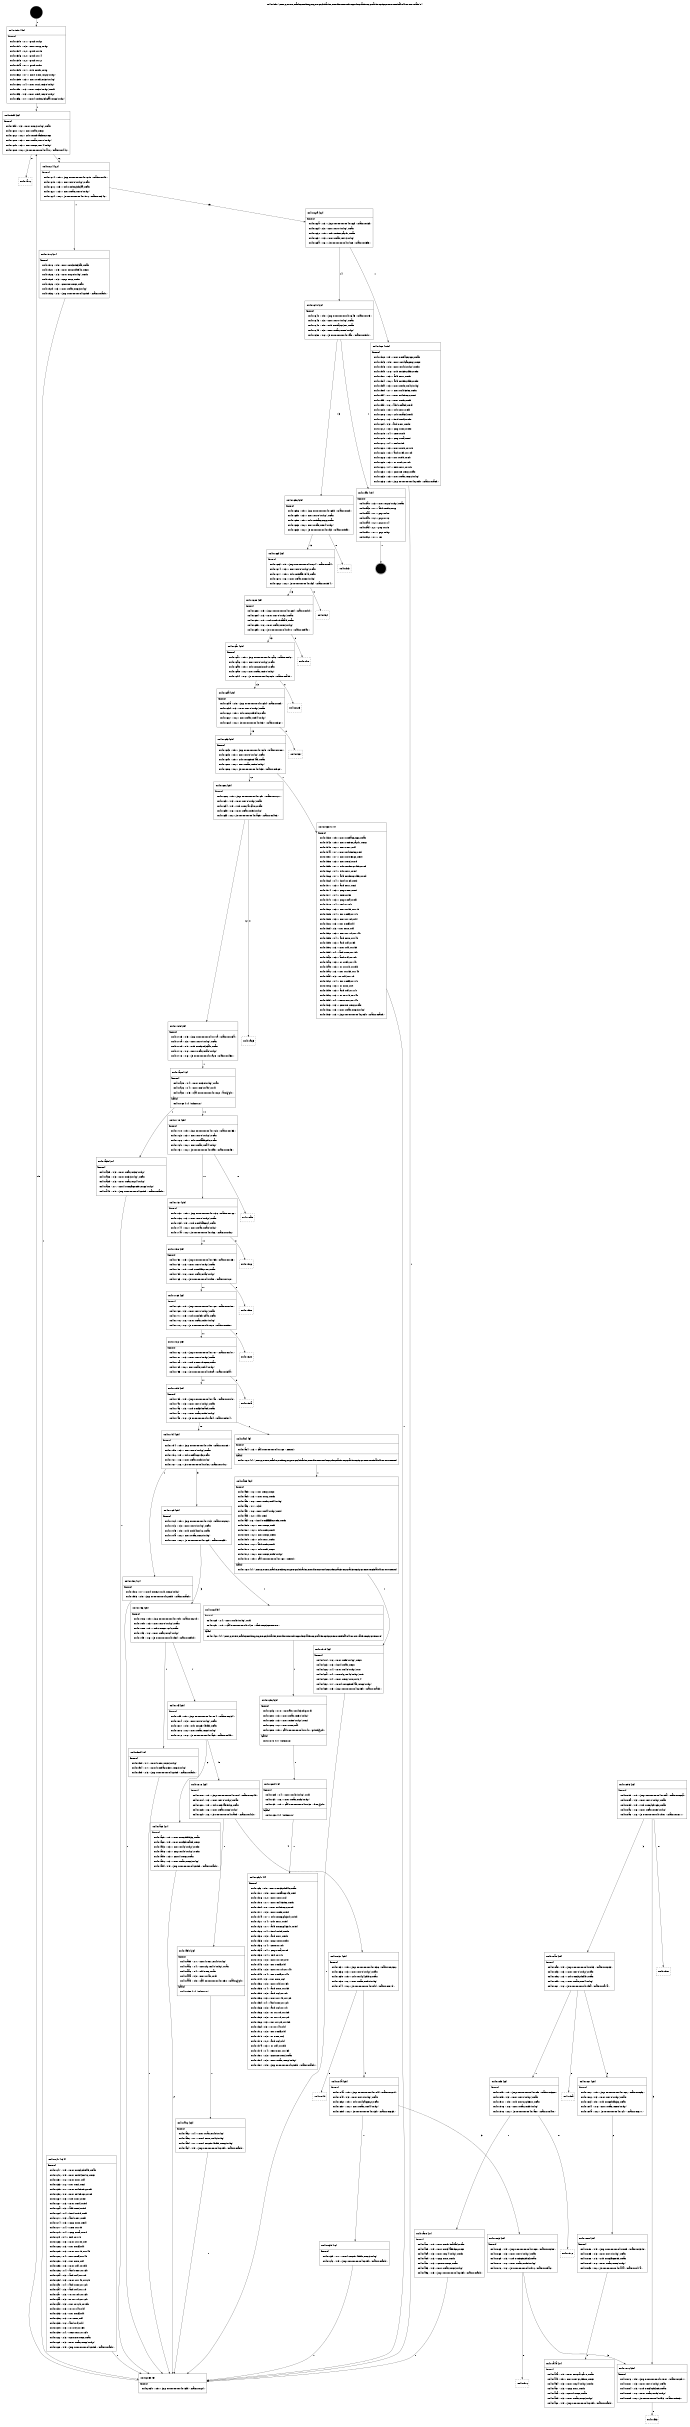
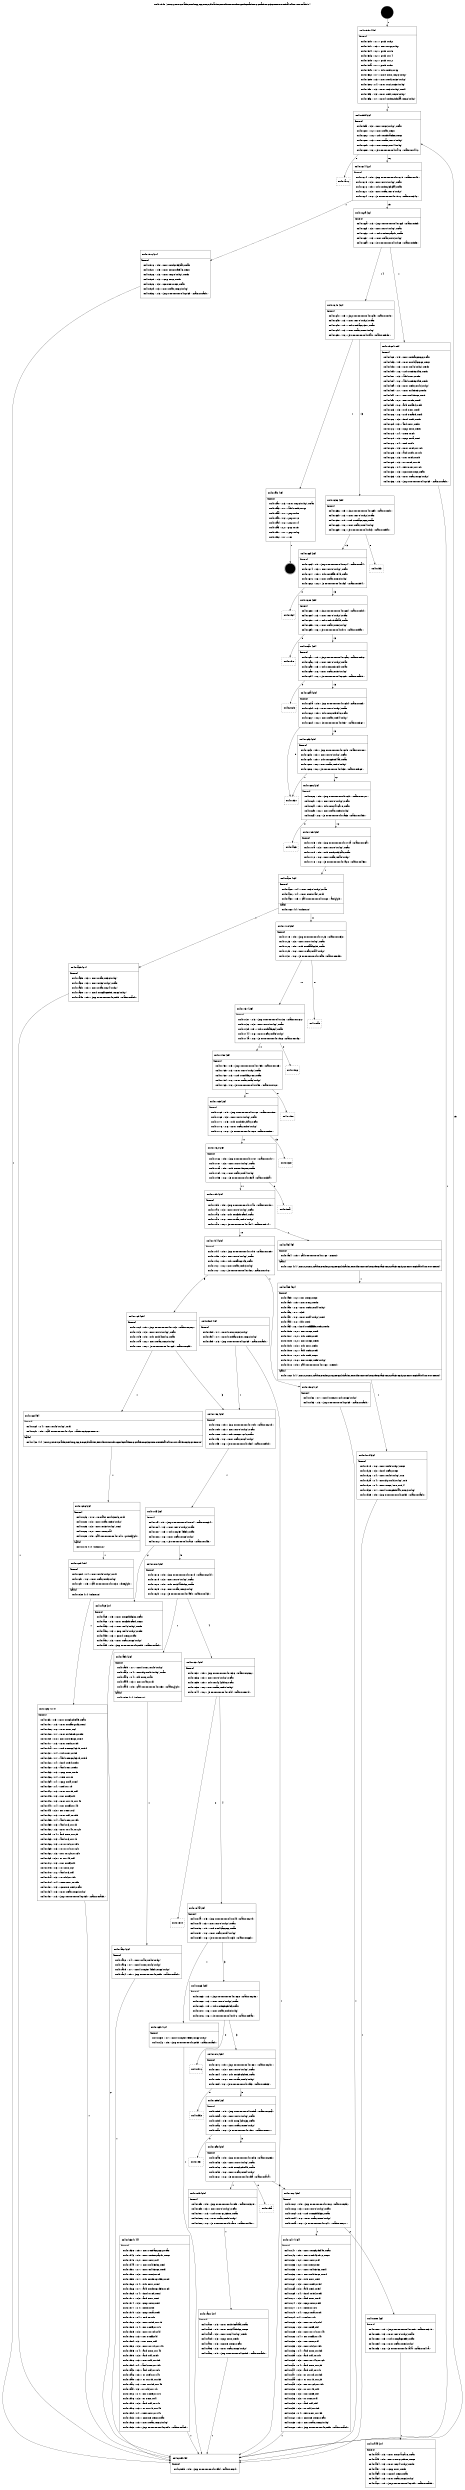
(299, 801) -> (299, 783)
(236, 1334) -> (276, 1140)
(164, 1694) -> (237, 1377)
(652, 2091) -> (241, 2092)
none -> (88, 2205)
none -> (316, 2231)
(567, 2253) -> none
